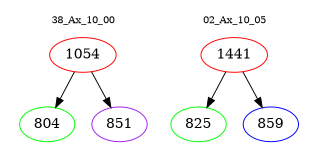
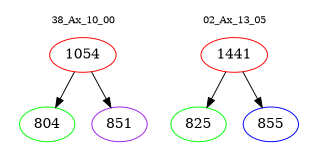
(235, 21) -> (235, 21)
(271, 124) -> (271, 124)
